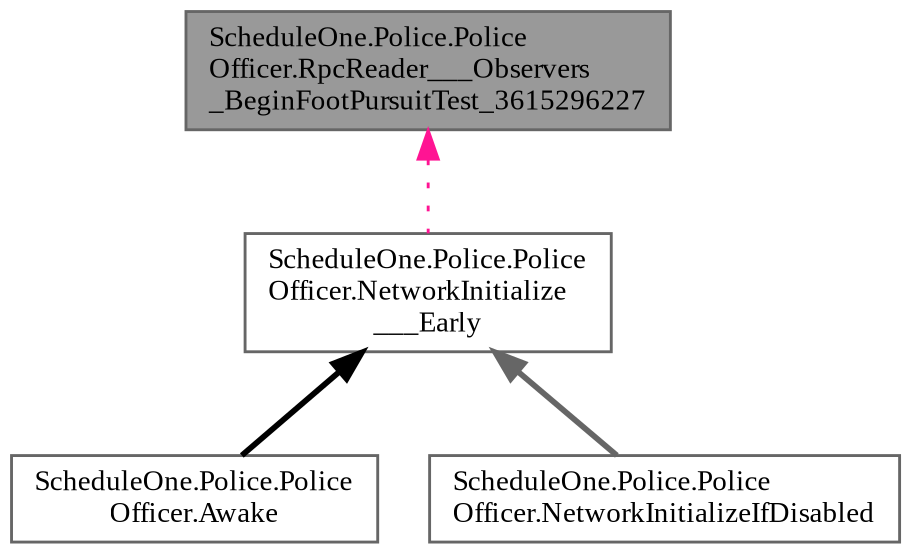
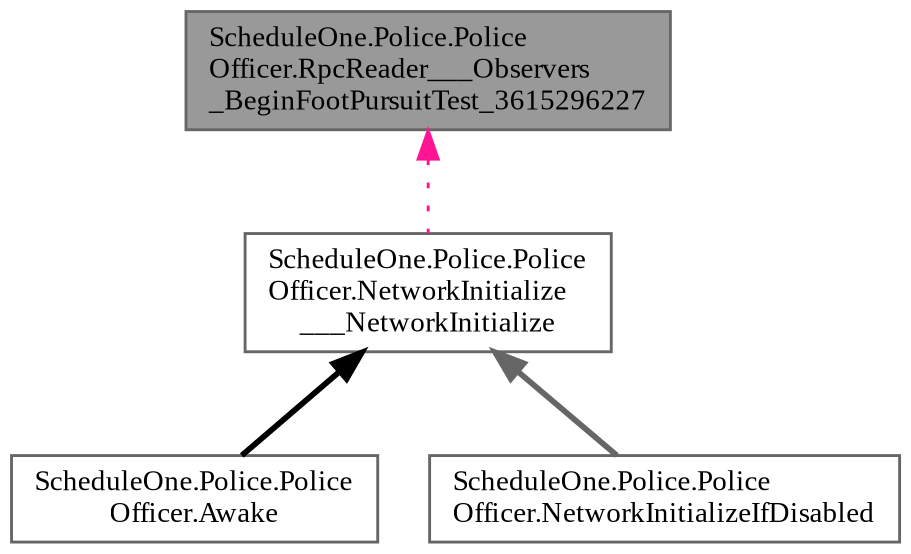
(428, 293) -> (428, 293)
